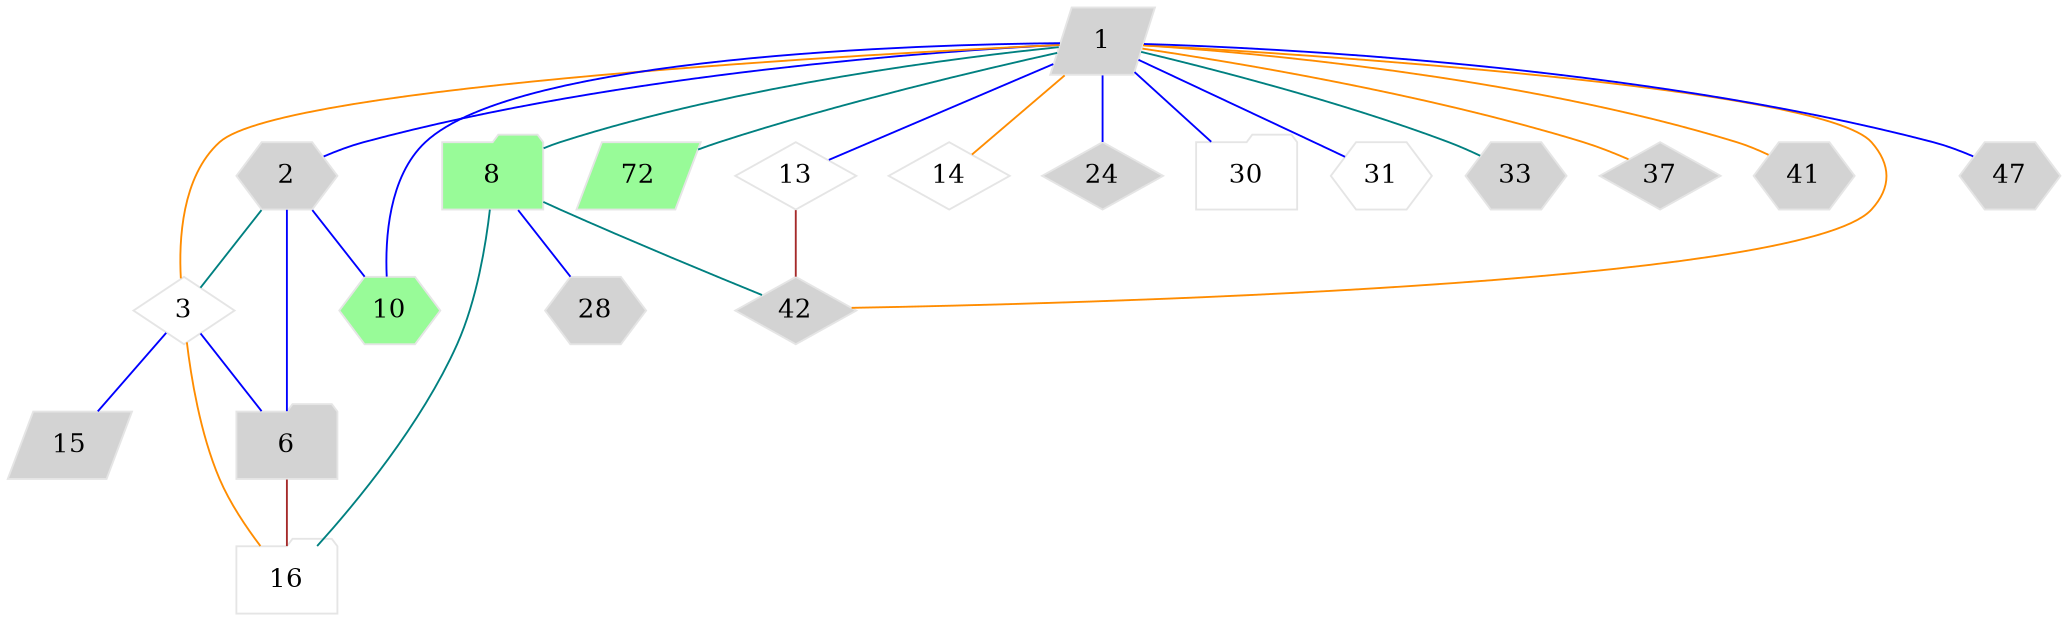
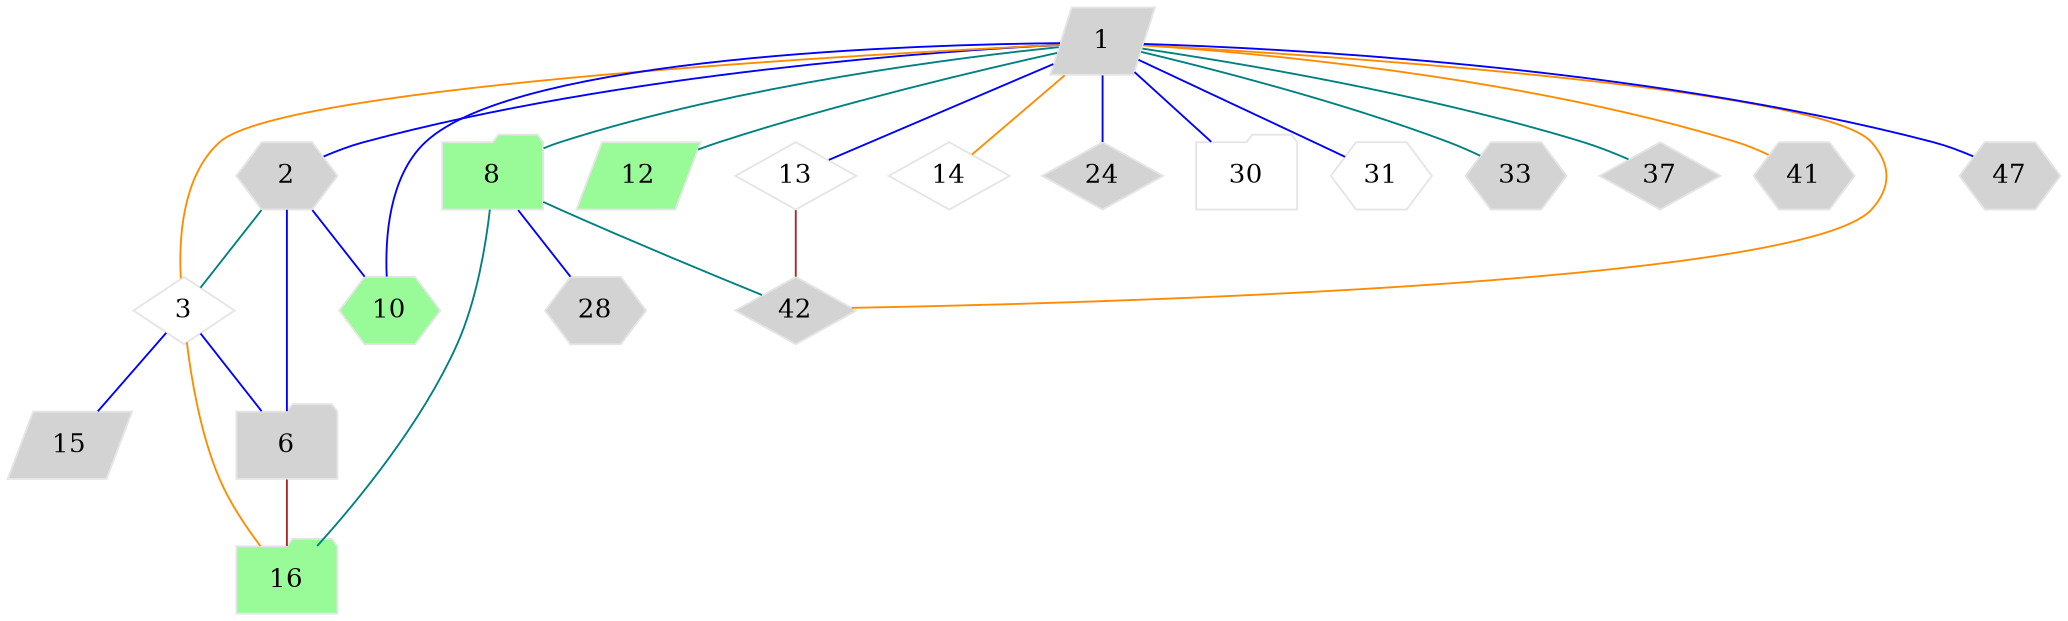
(1388, 93) -> (1388, 93)
(639, 176) -> (639, 176)
(287, 580) -> (287, 580)
